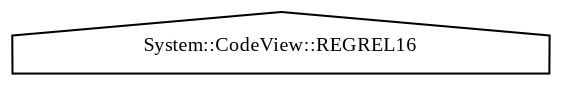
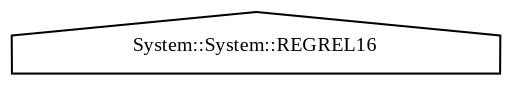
(281, 46) -> (256, 46)
